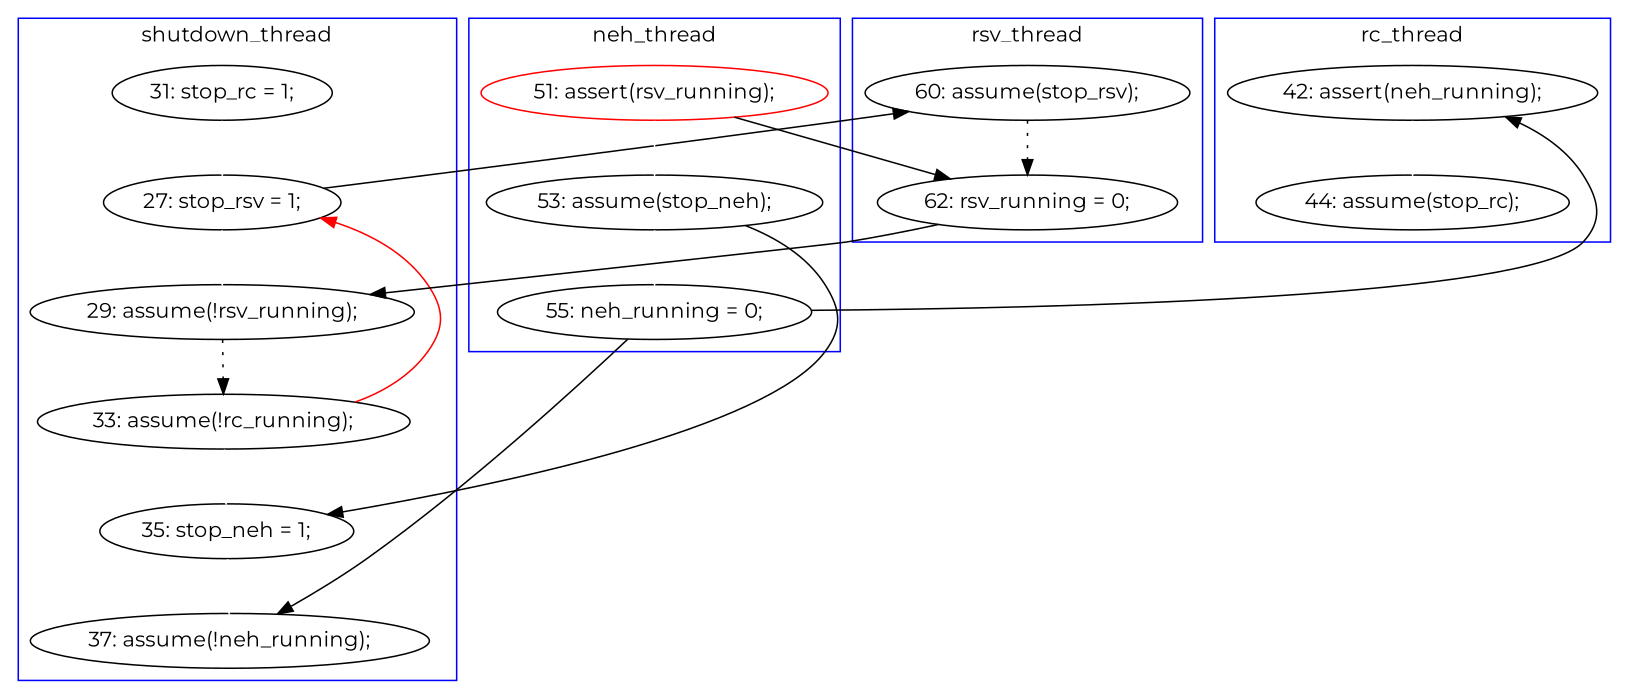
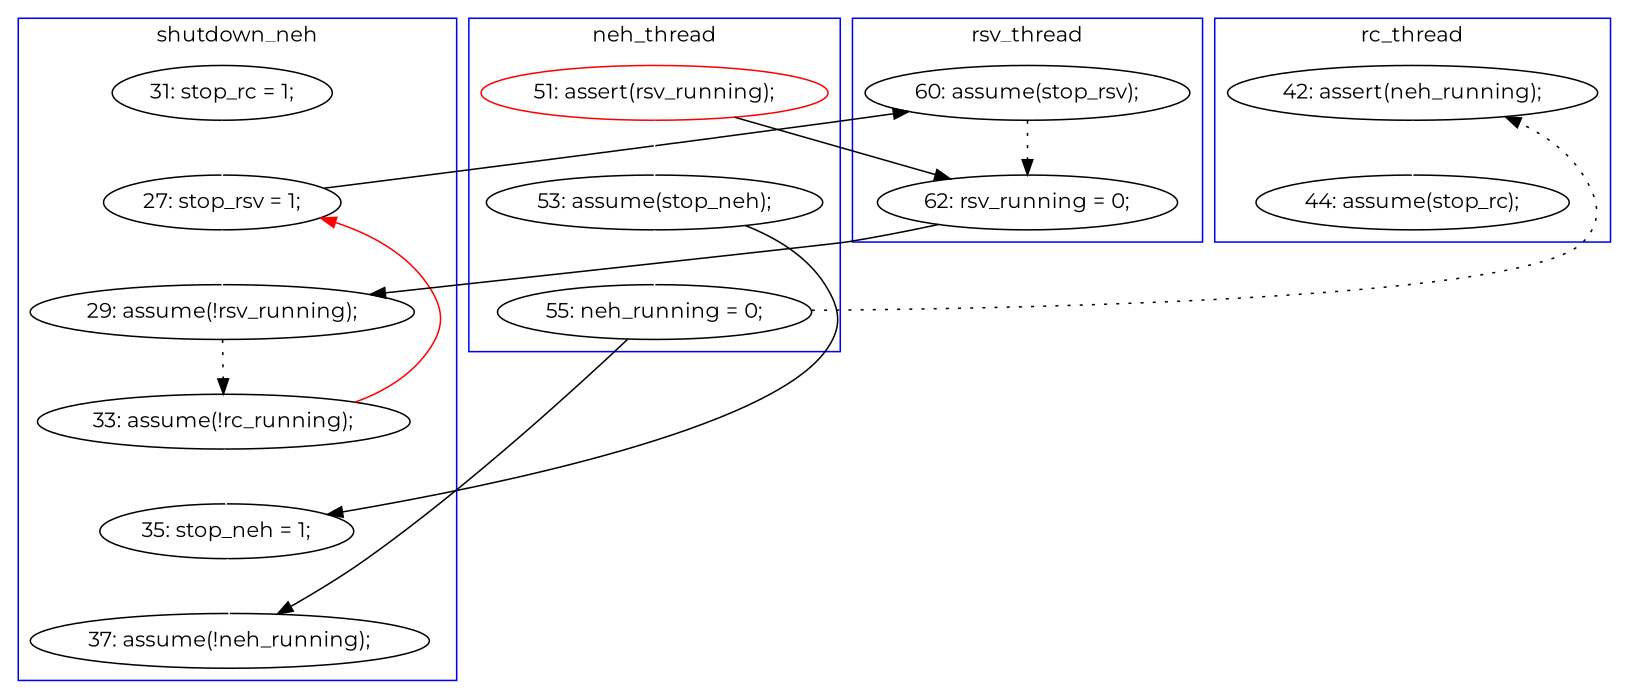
(237, 36) -> (237, 36)
(1279, 296) -> (1279, 296)
